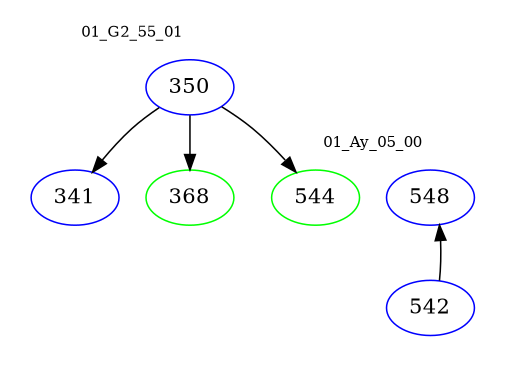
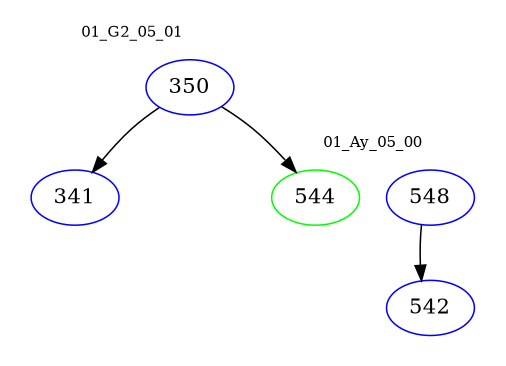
(133, 33) -> (133, 33)
(190, 198) -> none
(441, 261) -> (420, 245)
